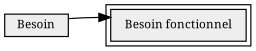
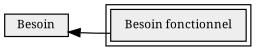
(84, 18) -> (96, 33)
